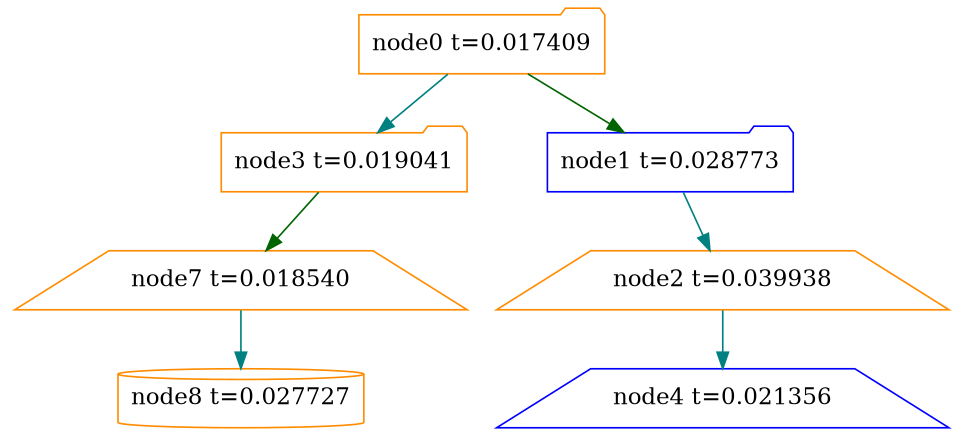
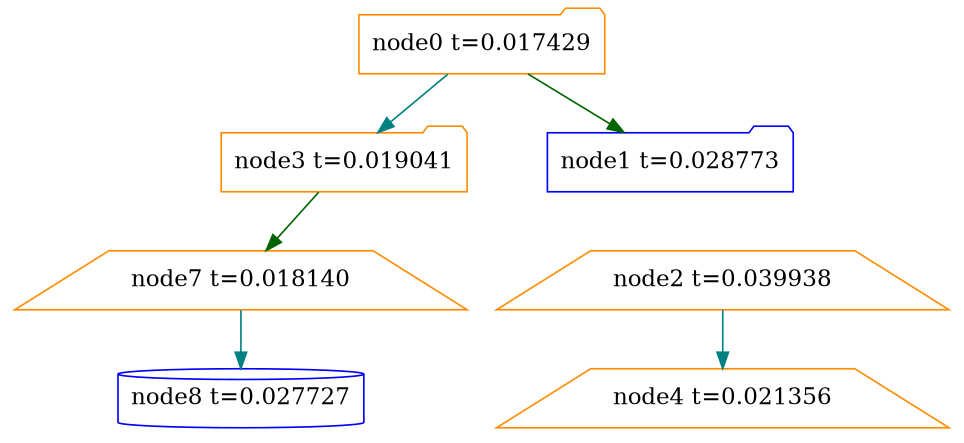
(482, 44) -> (482, 44)
(693, 214) -> none
(241, 280) -> (241, 280)
(241, 398) -> (241, 398)
(723, 398) -> (723, 398)
